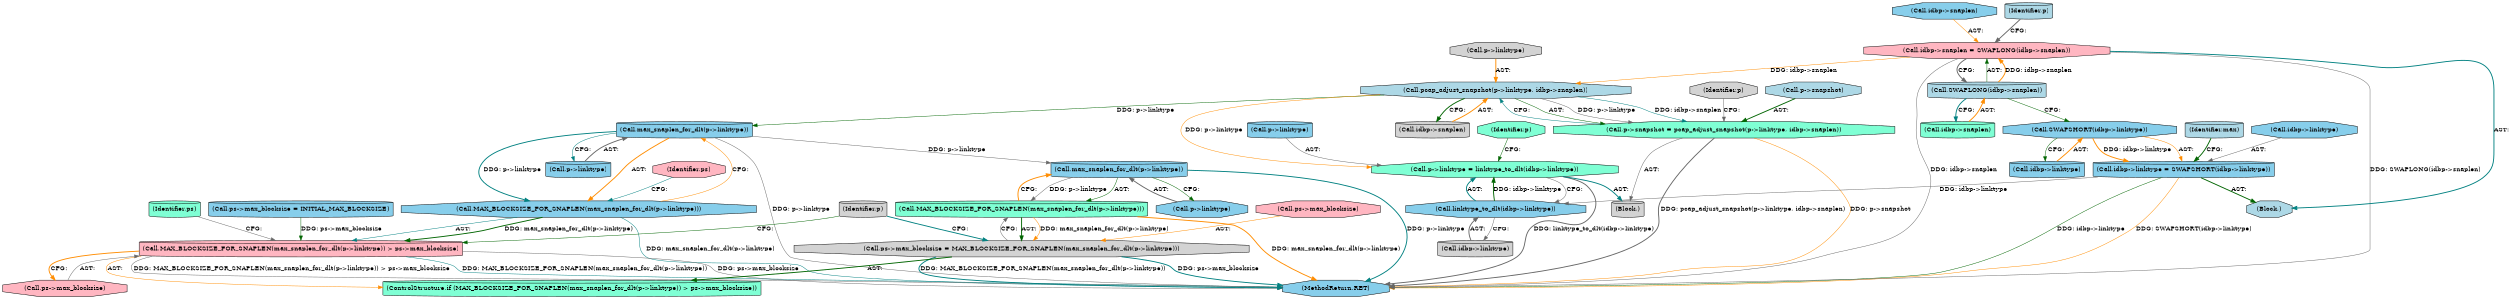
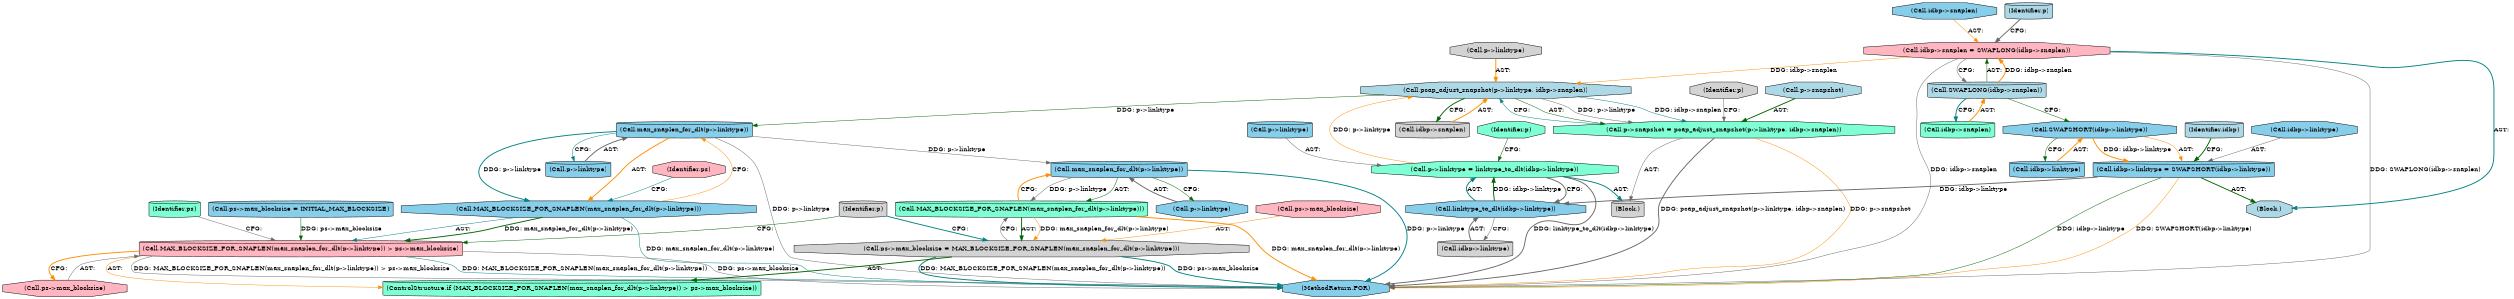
(1957, 68) -> (1957, 68)
(1184, 124) -> (1330, 133)
(2214, 130) -> (2214, 130)
(1563, 186) -> (1563, 186)
(1833, 190) -> (1833, 190)
(1336, 288) -> (1336, 288)
